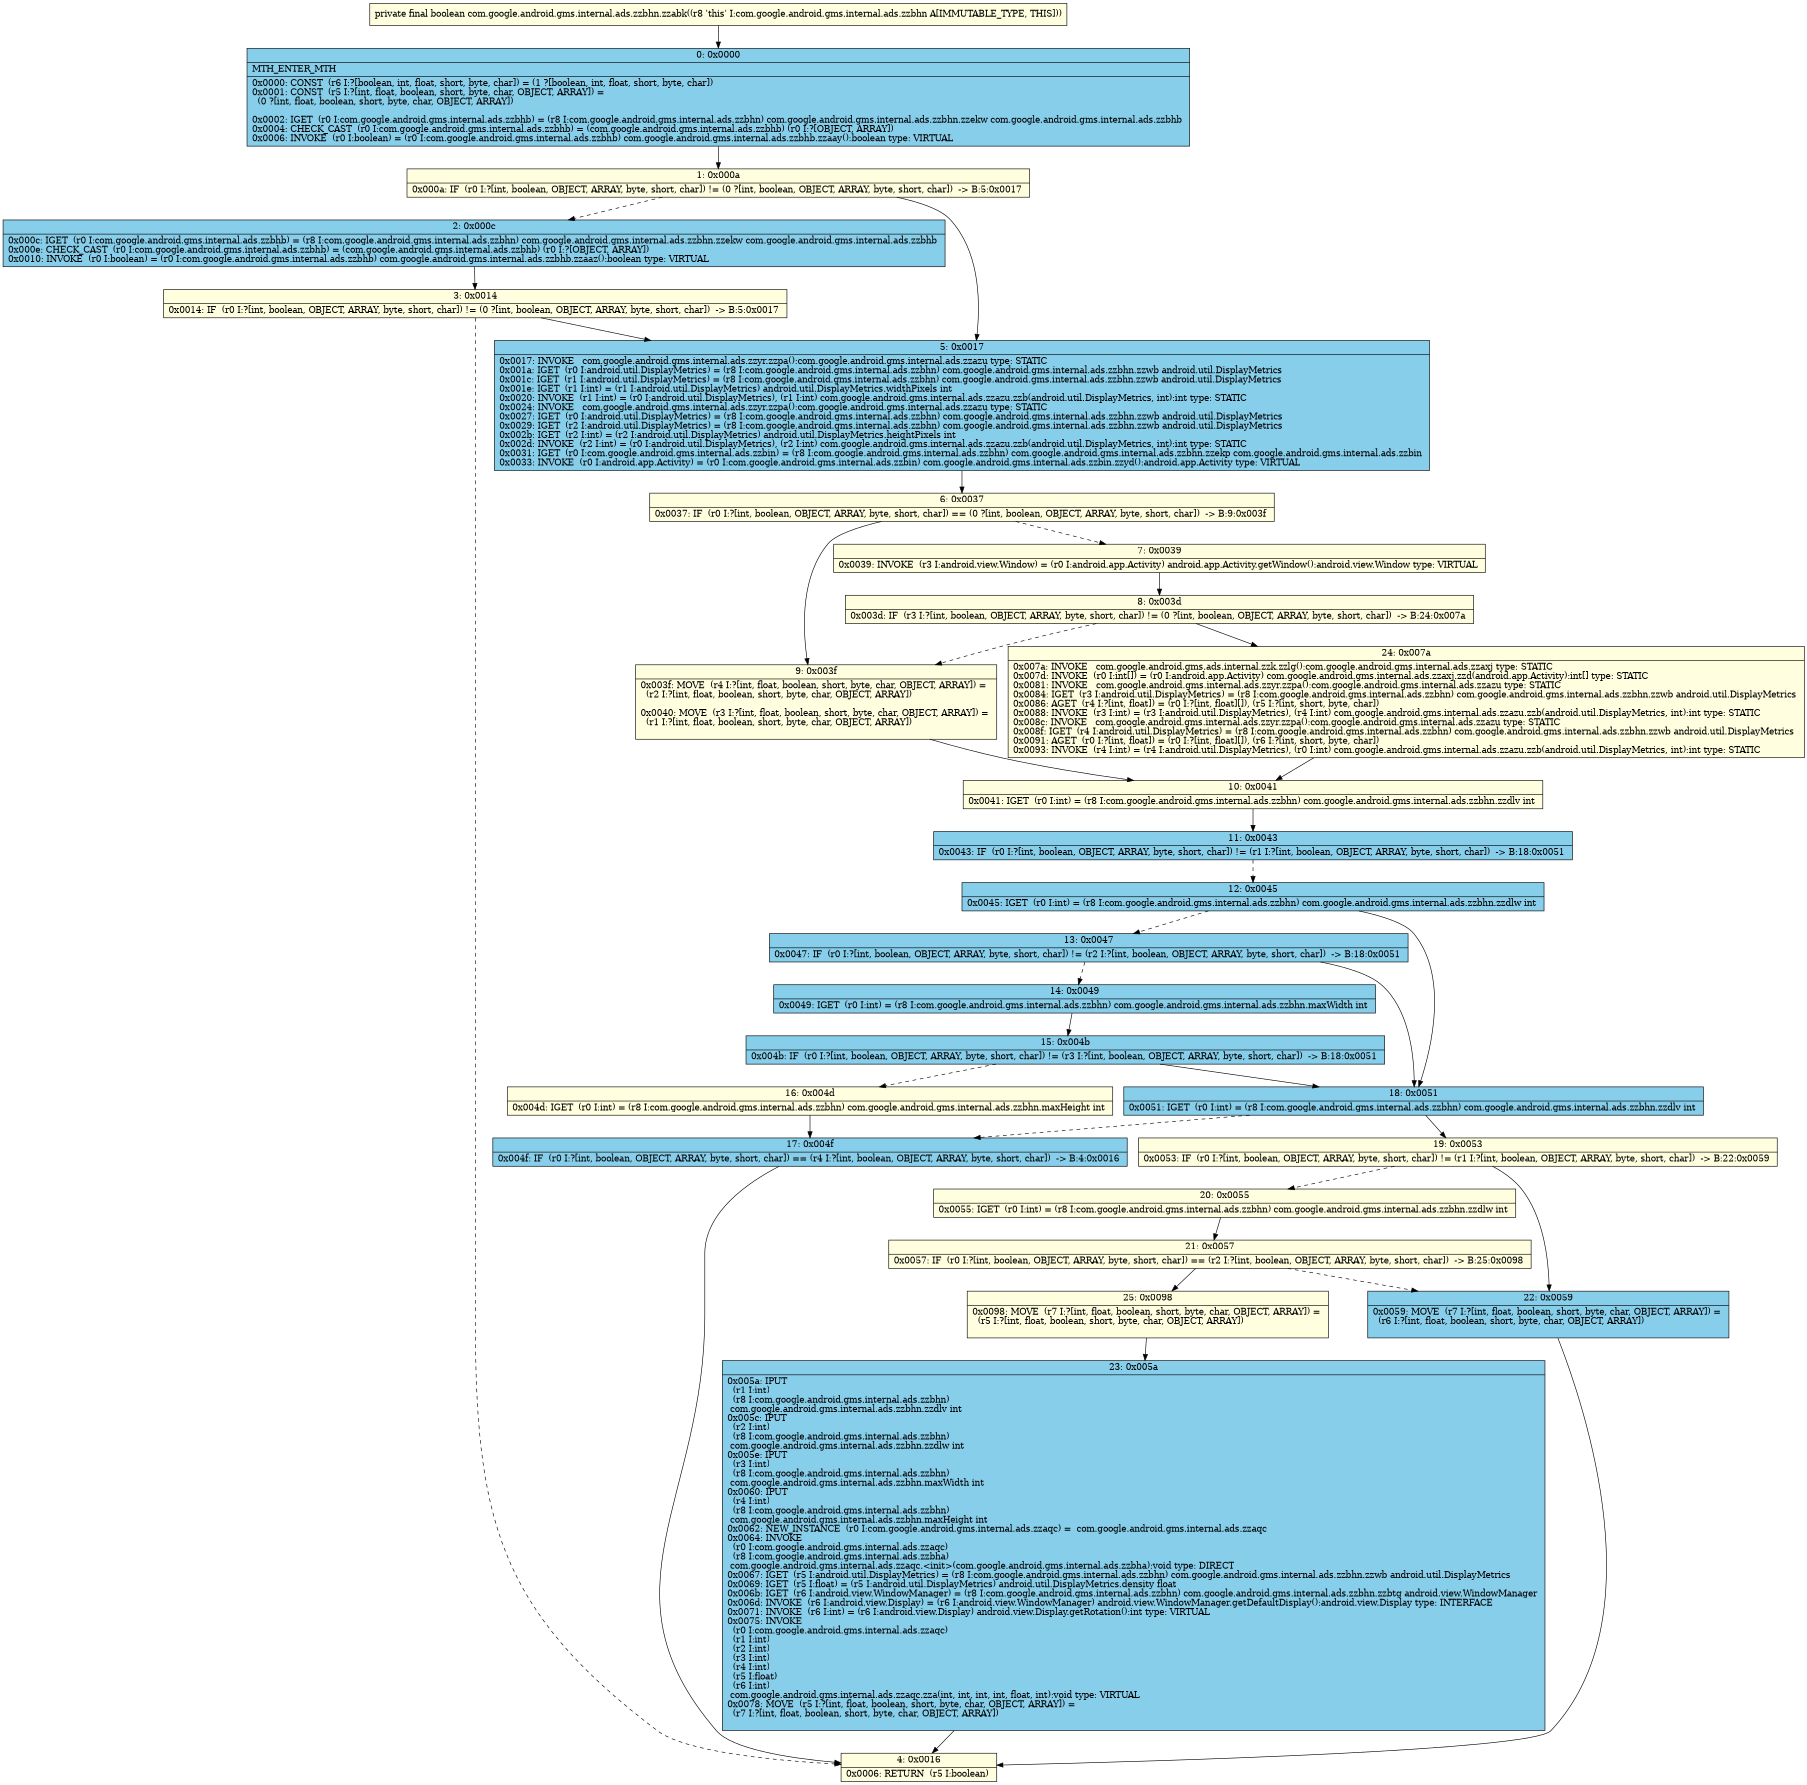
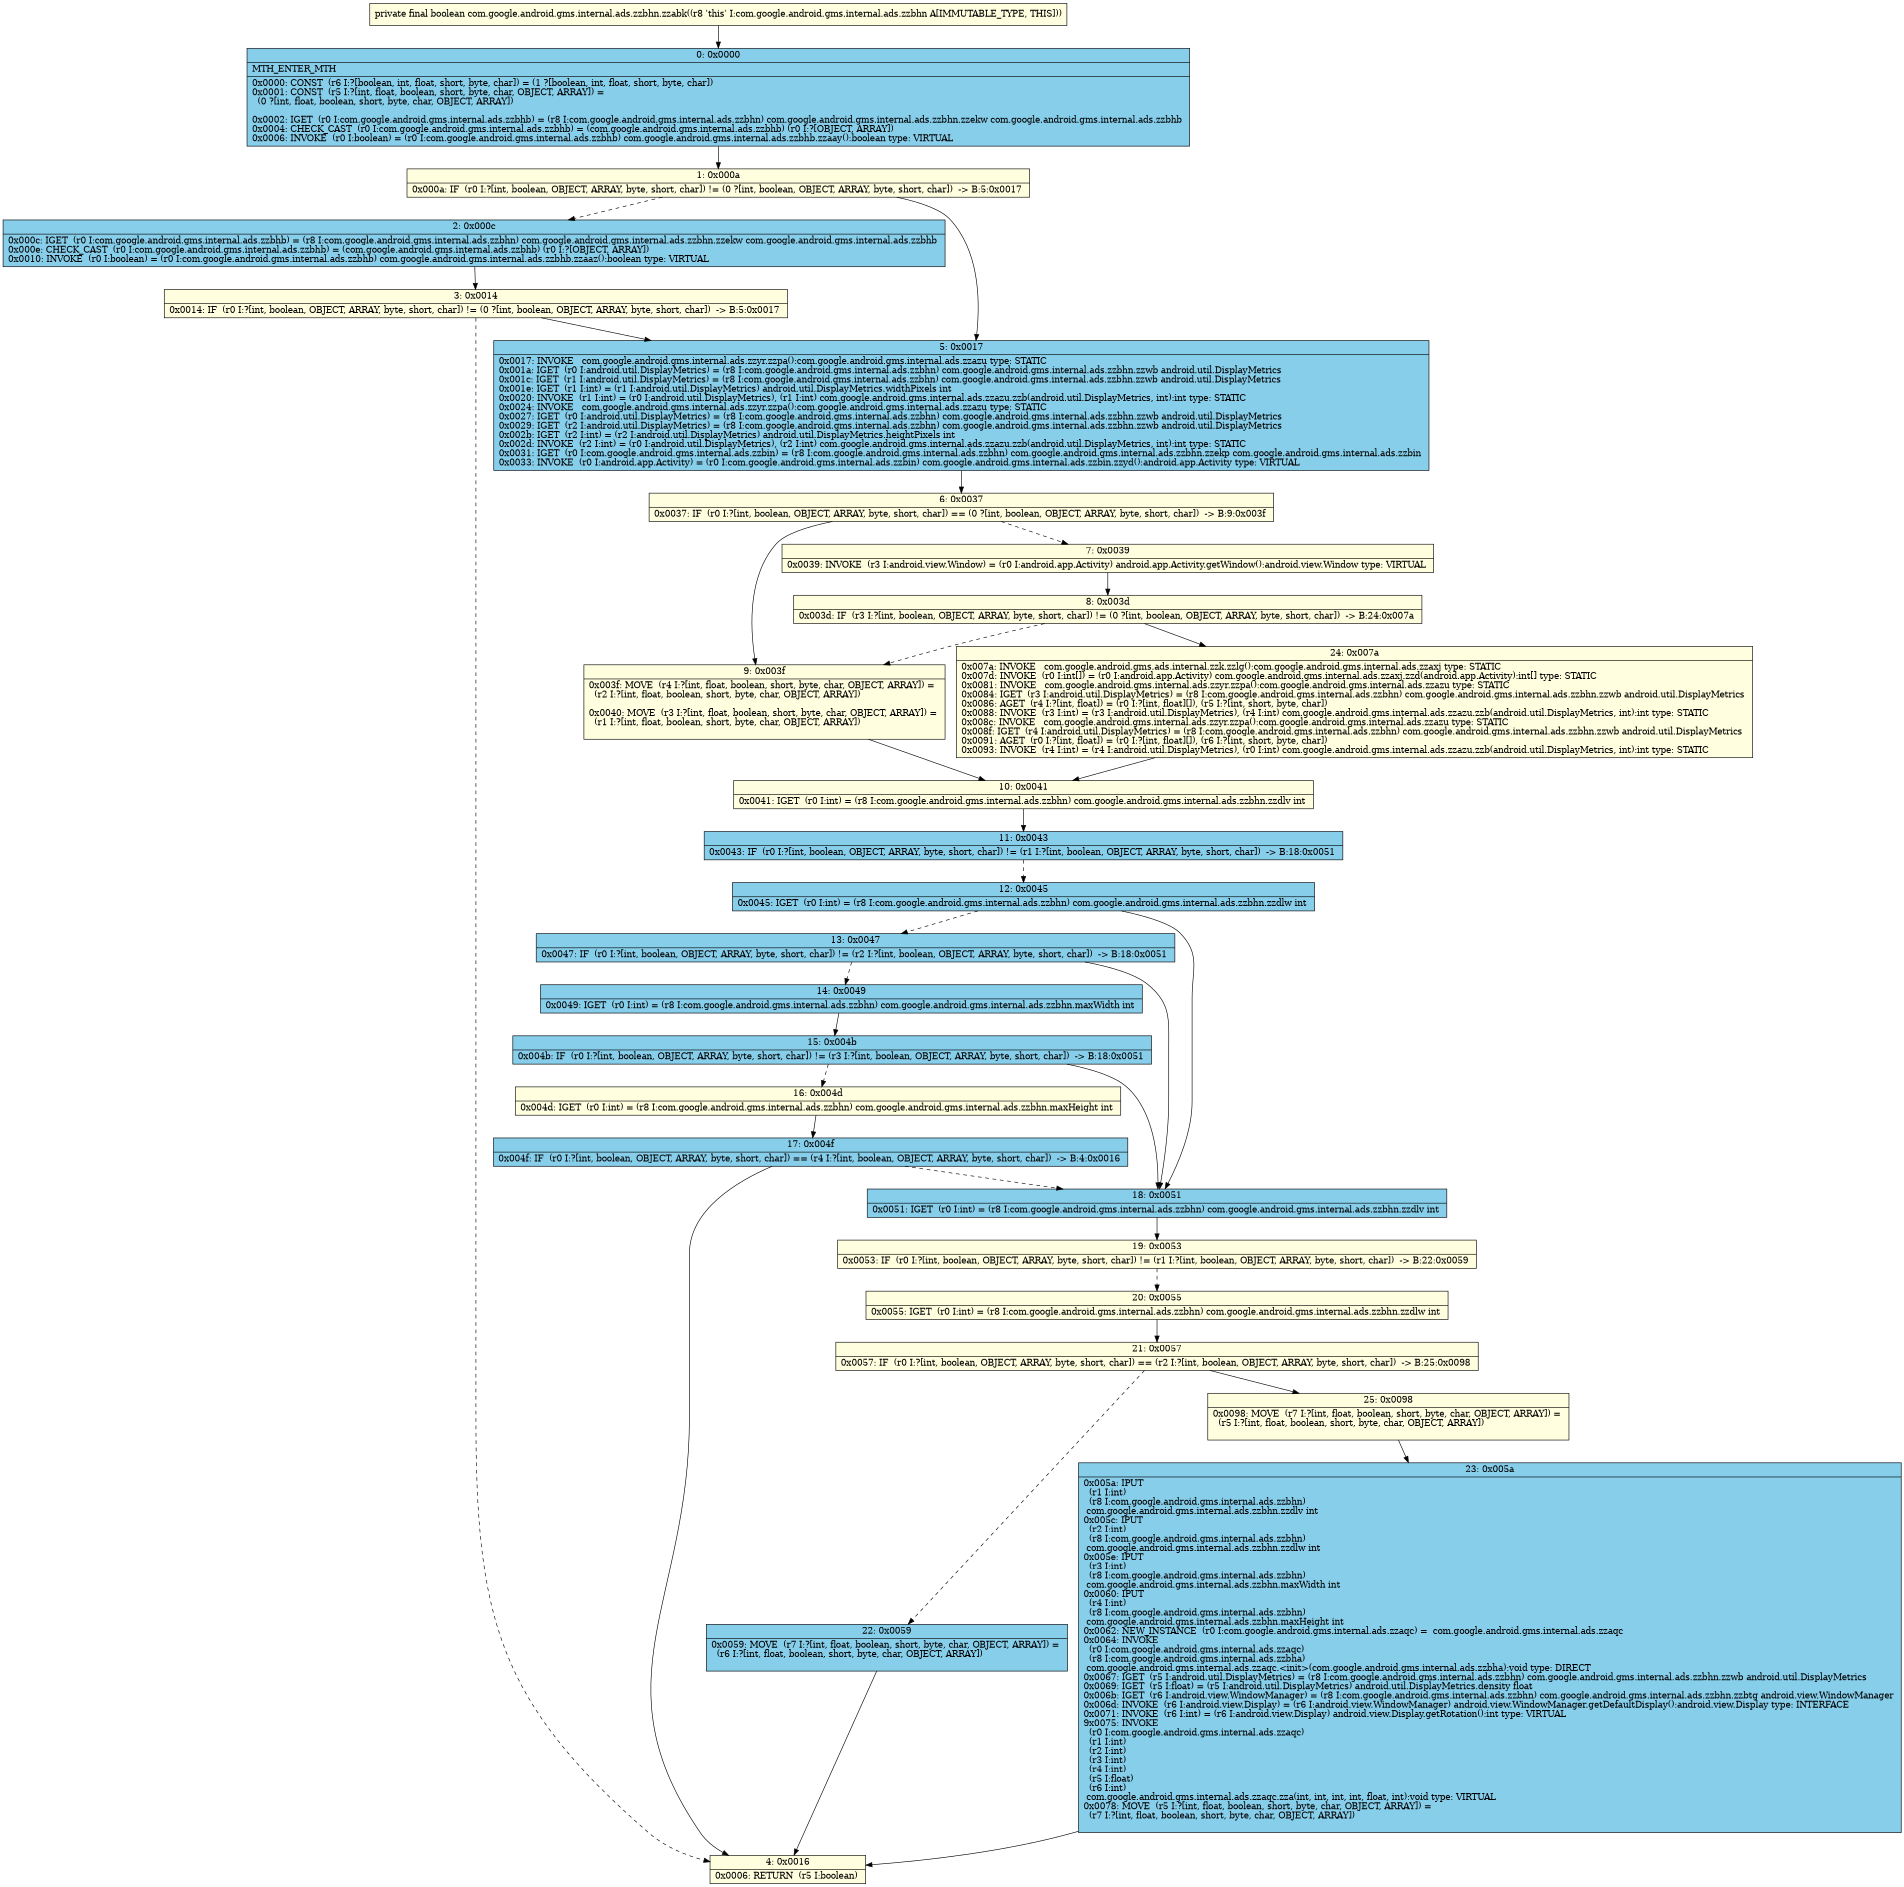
(1115, 1126) -> (981, 1177)
(1537, 1217) -> none
(768, 1622) -> (1124, 1724)
